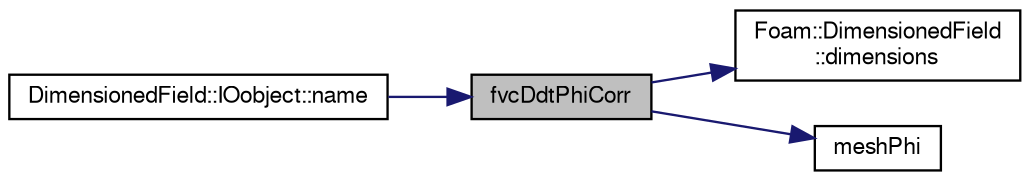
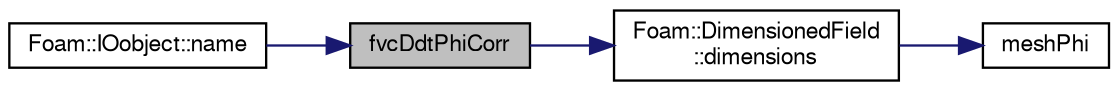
(198, 97) -> (138, 46)
(721, 123) -> (929, 46)
